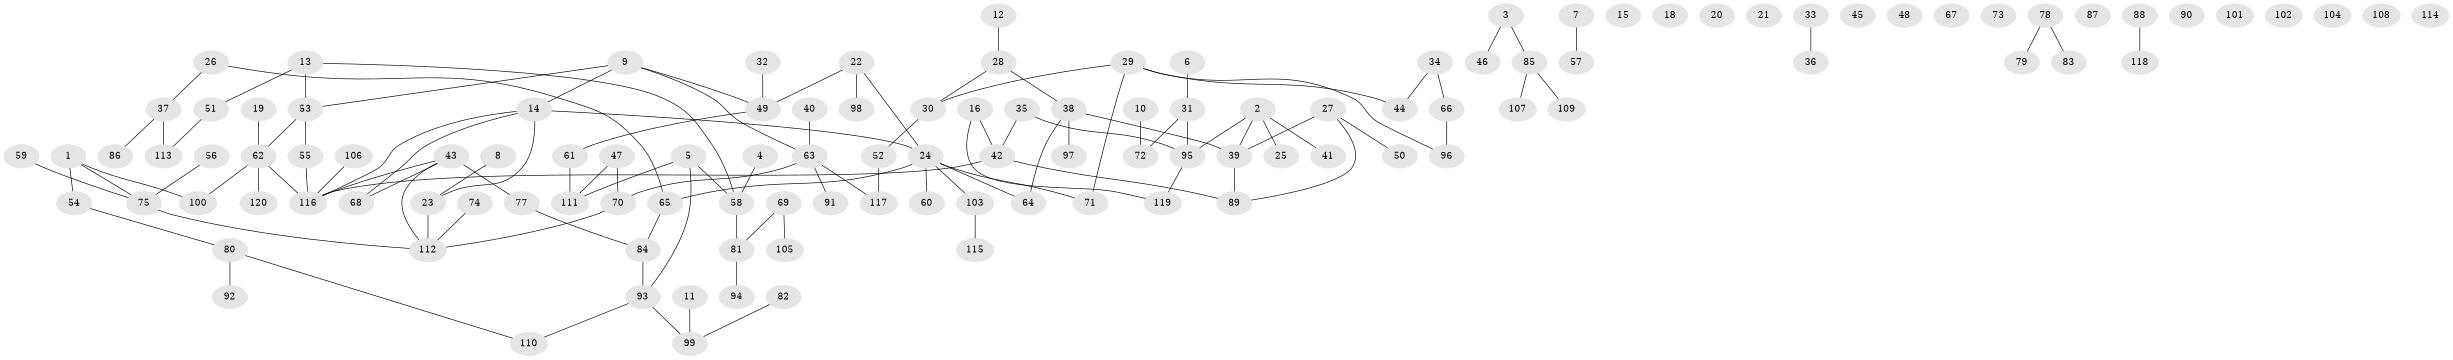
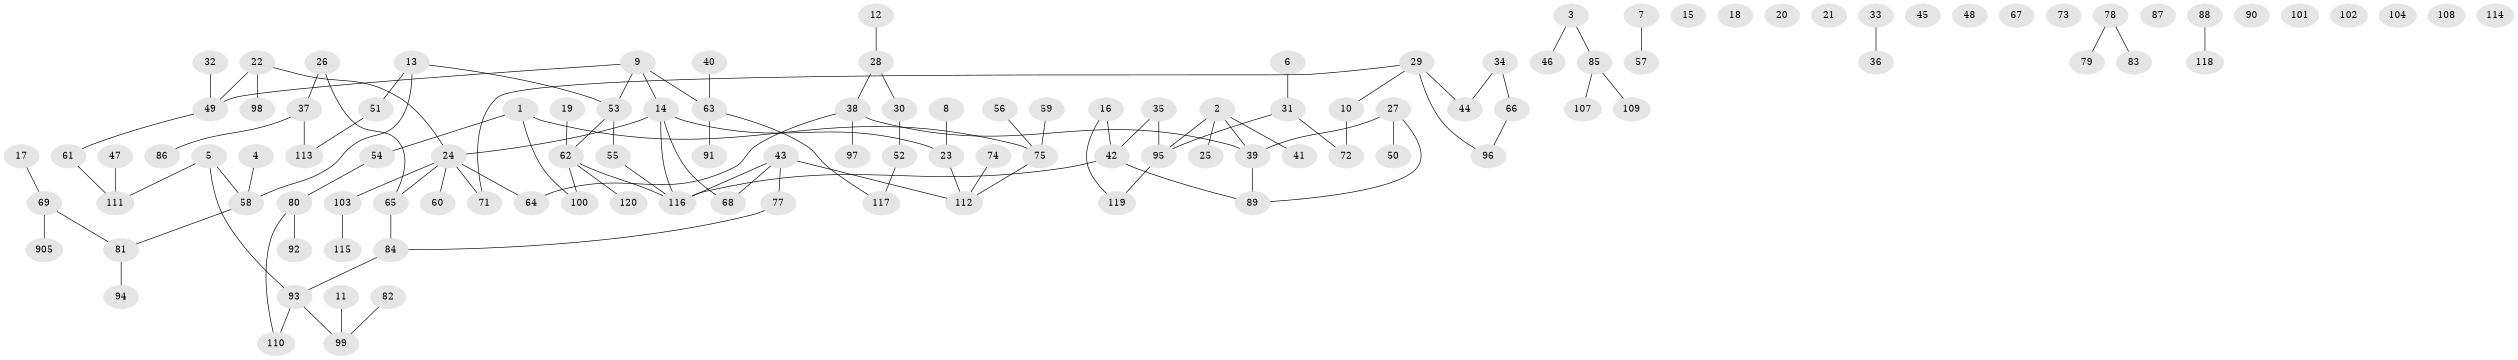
(1029, 78) -> (1382, 86)
none -> (21, 156)
(354, 156) -> none
(618, 203) -> none
(785, 250) -> (44, 250)
